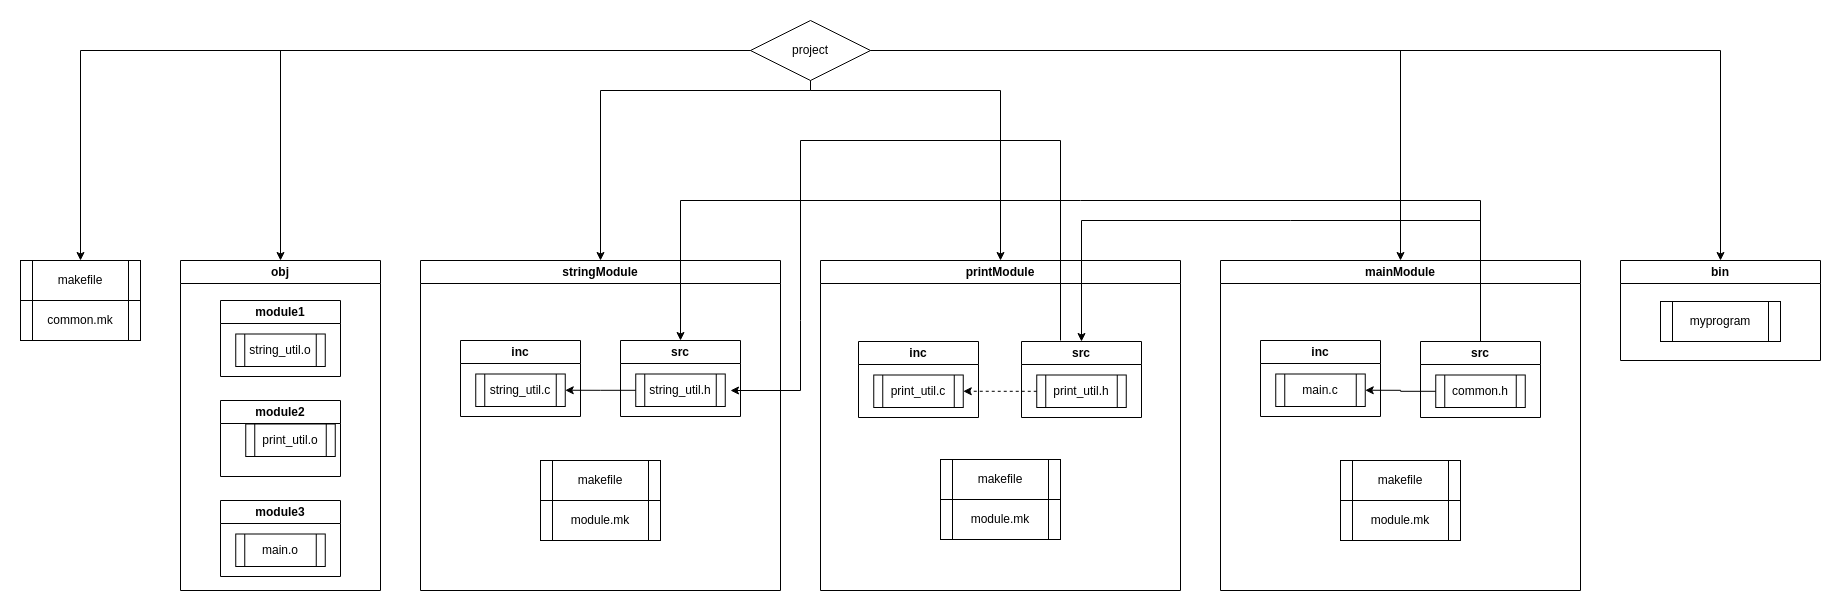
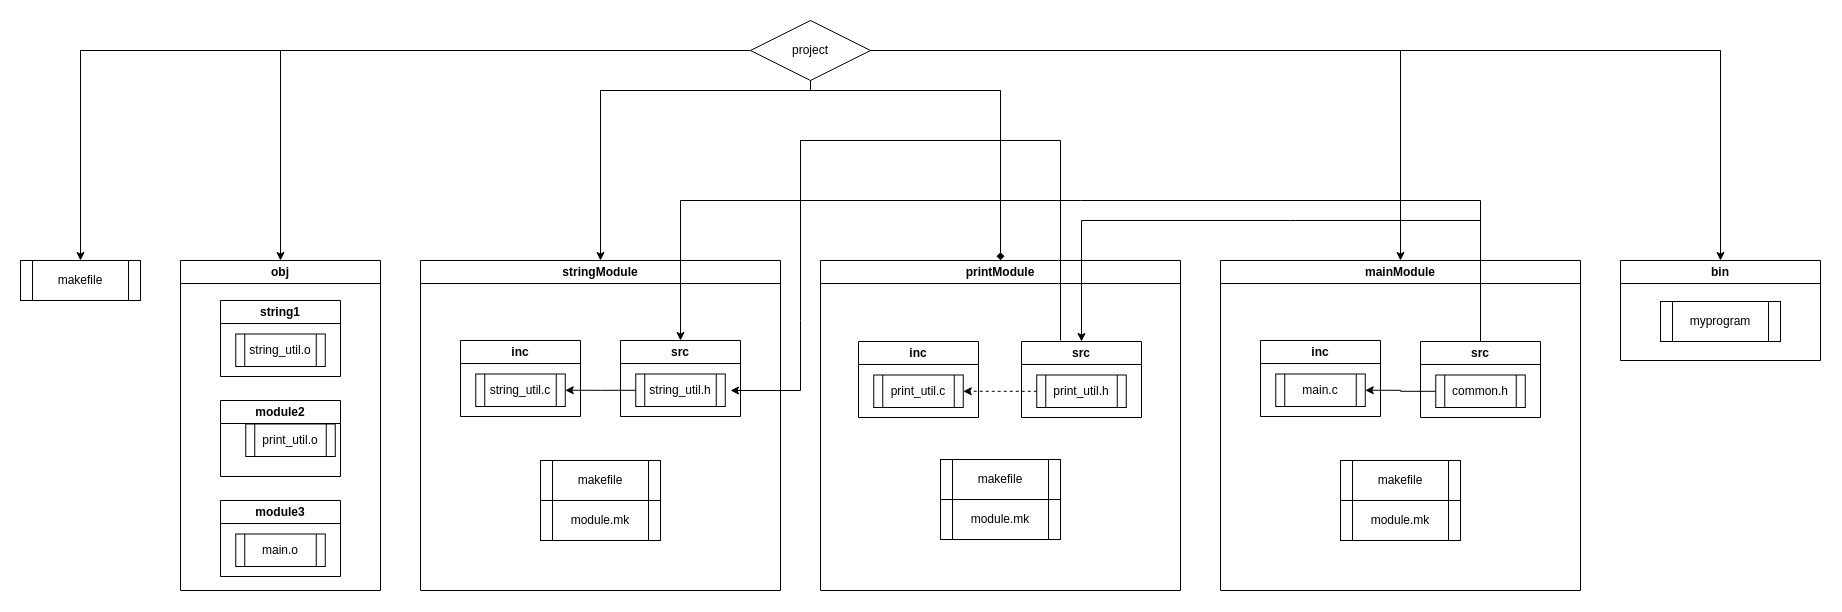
(1001, 252) -> (1001, 252)
(281, 313) -> (281, 313)
(81, 321) -> none
